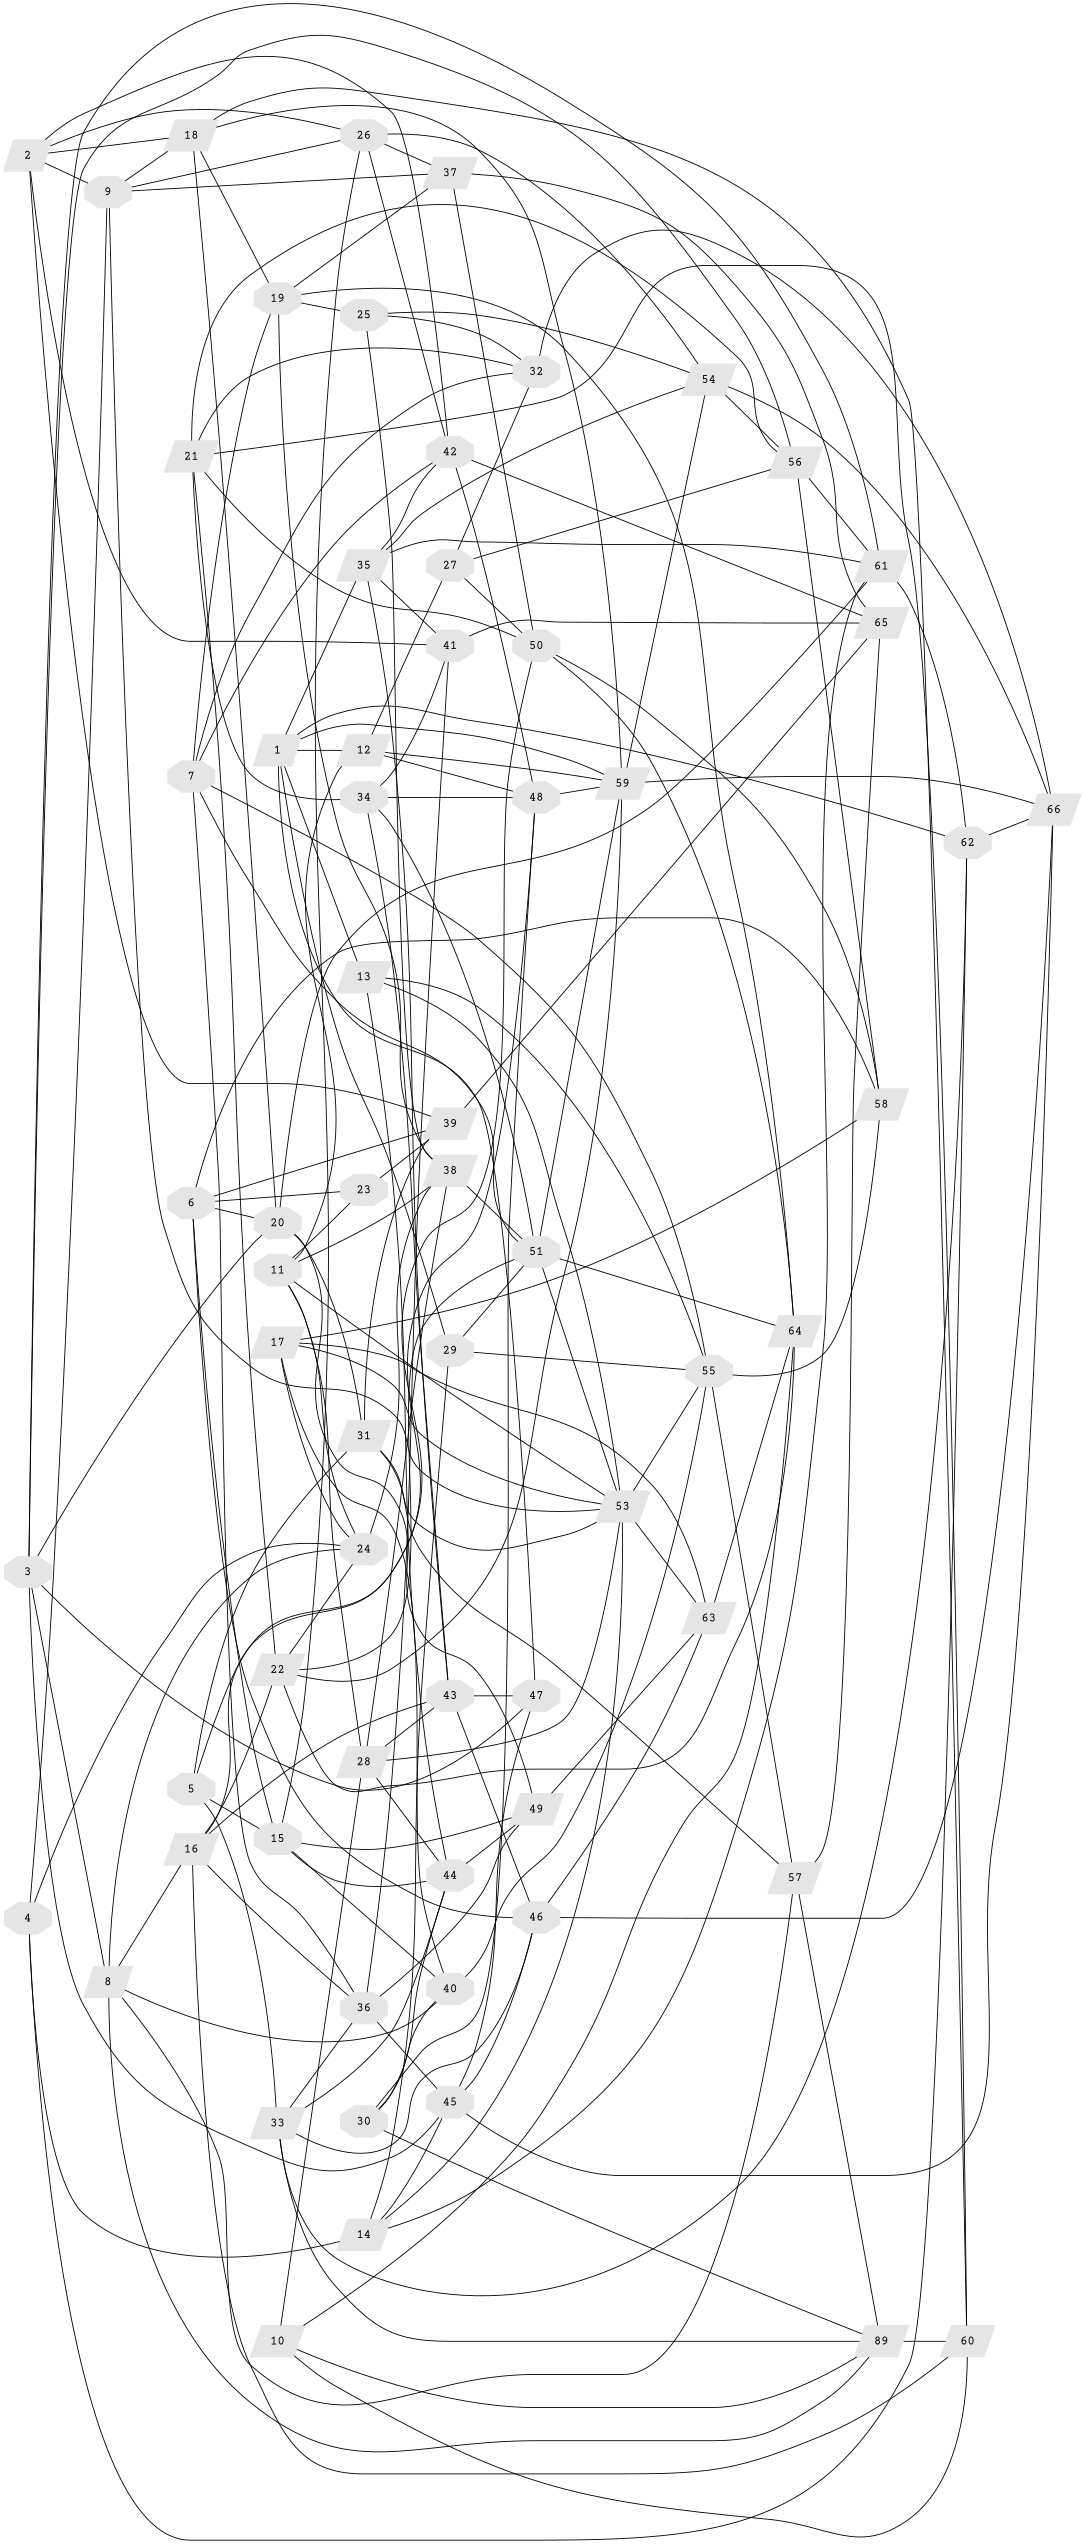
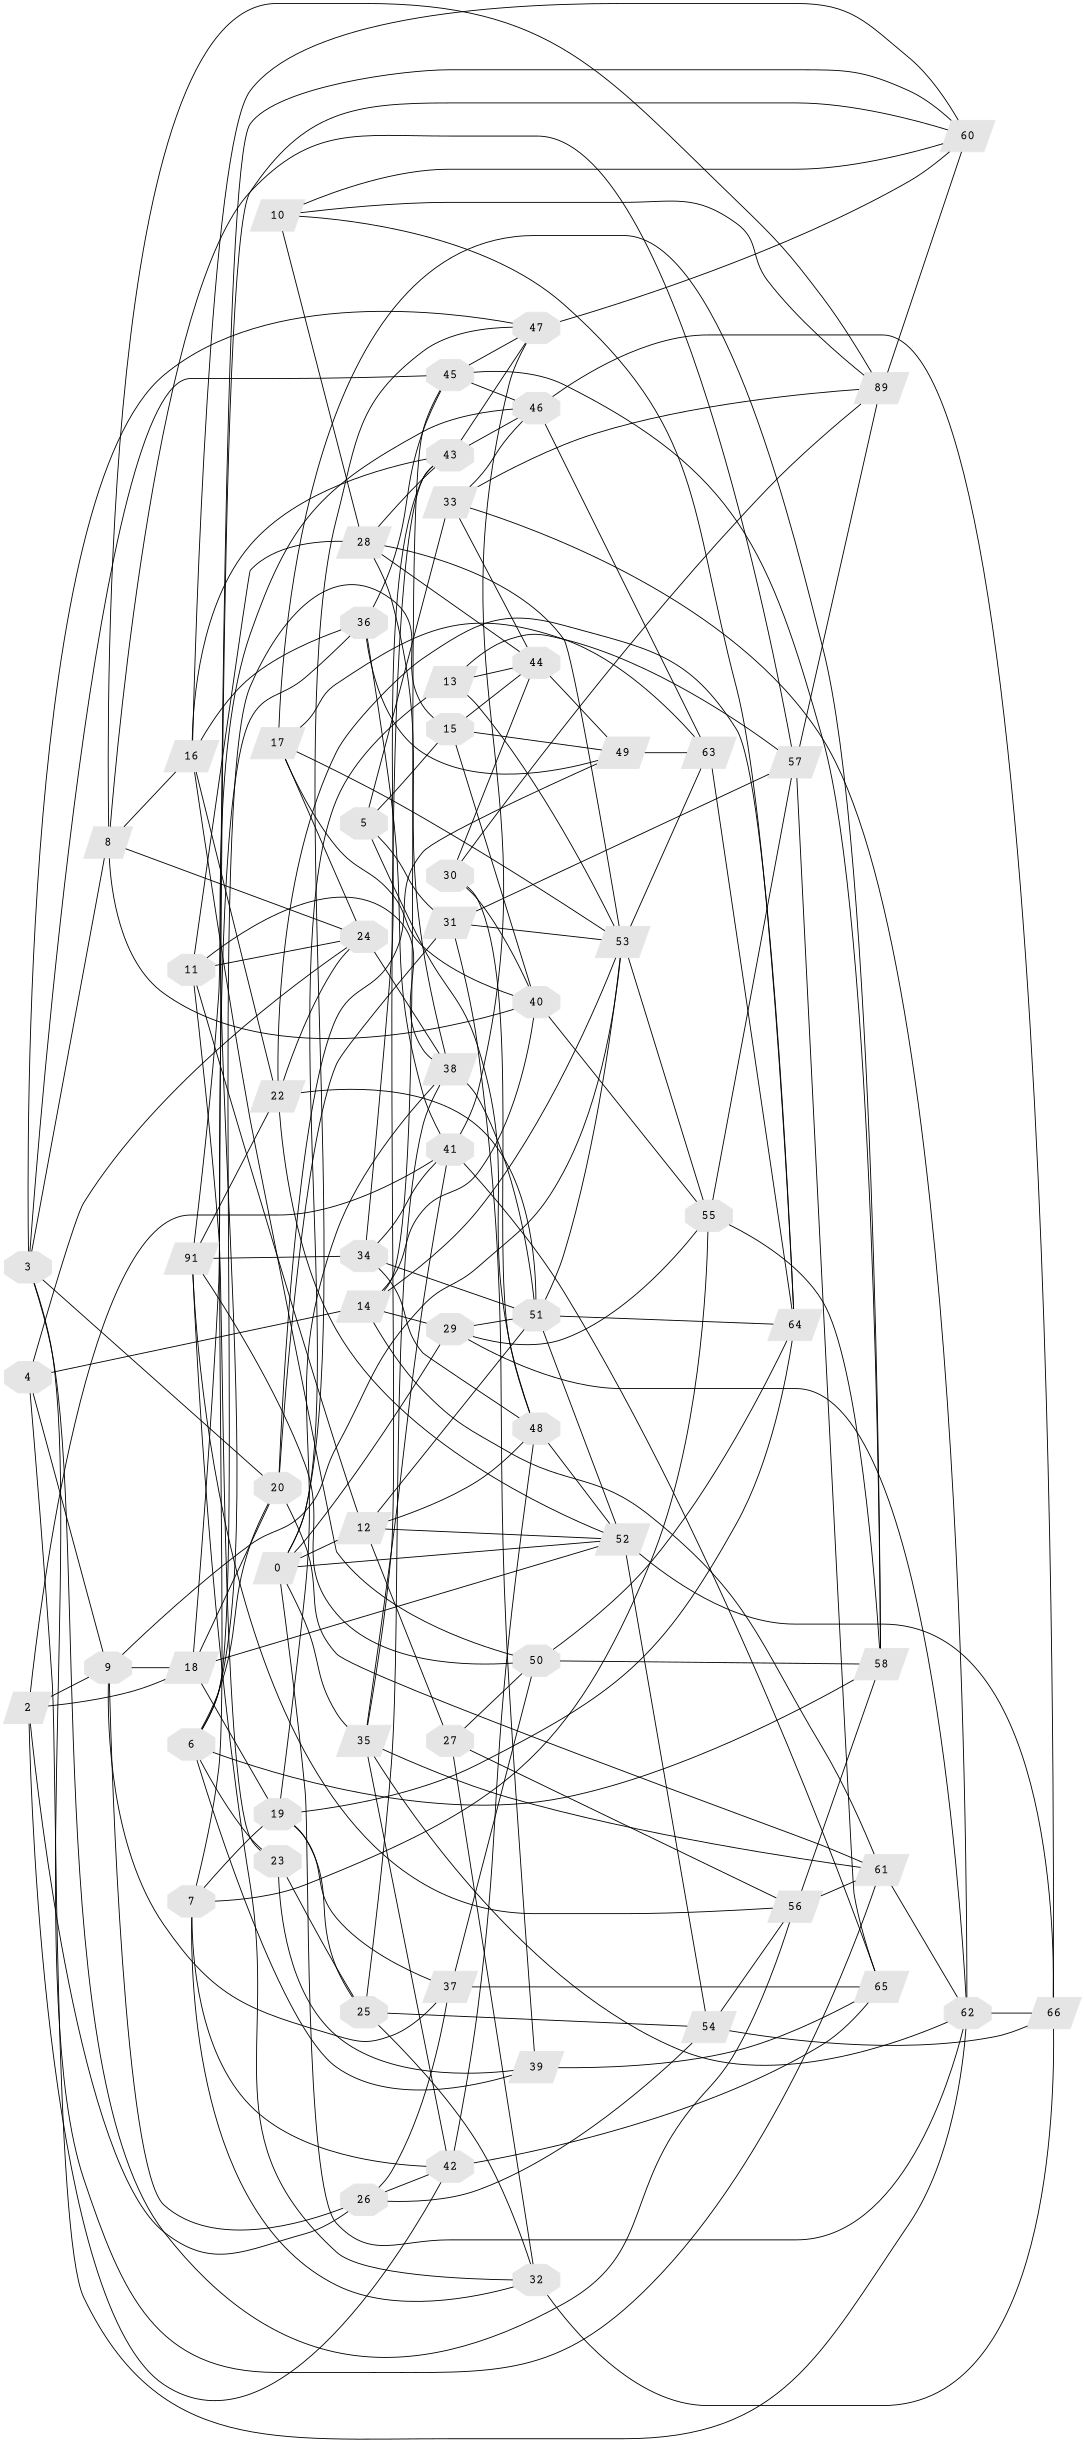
none -> (762, 251)
(526, 453) -> (613, 2013)
(191, 456) -> (191, 1259)
(278, 750) -> (278, 1568)
(623, 784) -> (623, 1539)
(94, 789) -> none
none -> (499, 799)
(321, 945) -> none
(304, 965) -> (447, 1425)
(588, 1124) -> (628, 661)
none -> (480, 1170)
(455, 1396) -> none
none -> (890, 1508)
(1006, 1747) -> (850, 918)
none -> (319, 1937)
(326, 2059) -> none
